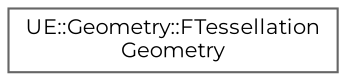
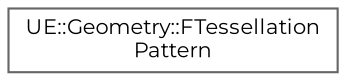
(173, 40) -> (173, 40)
